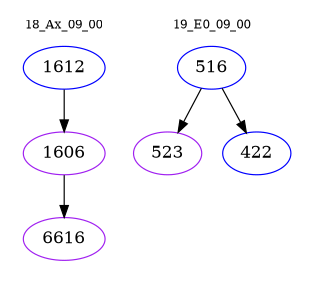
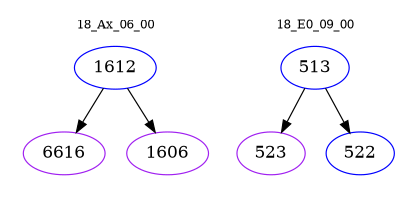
(64, 26) -> (116, 26)
(212, 26) -> (316, 26)
(212, 68) -> (315, 68)
(257, 153) -> (360, 153)
(64, 190) -> (93, 105)
